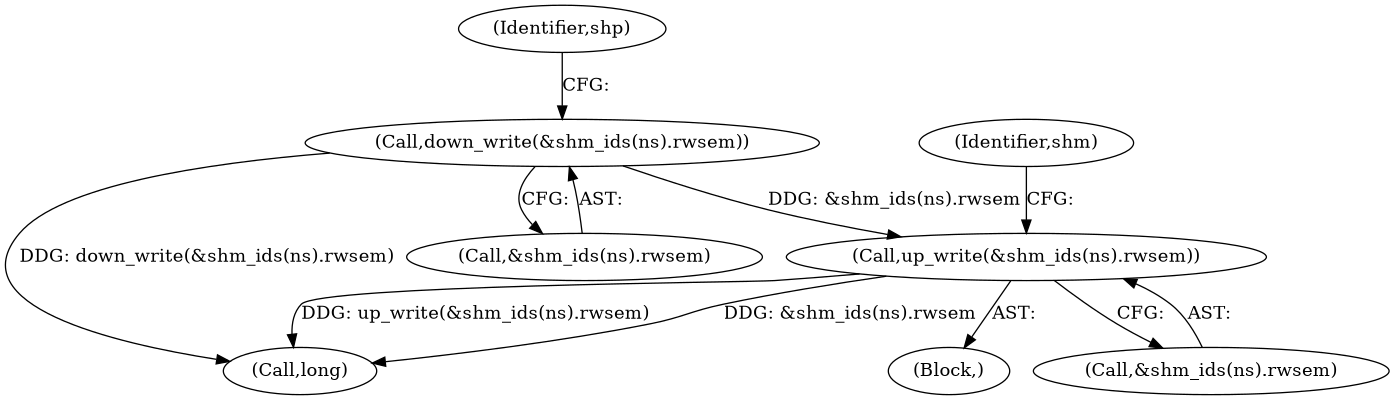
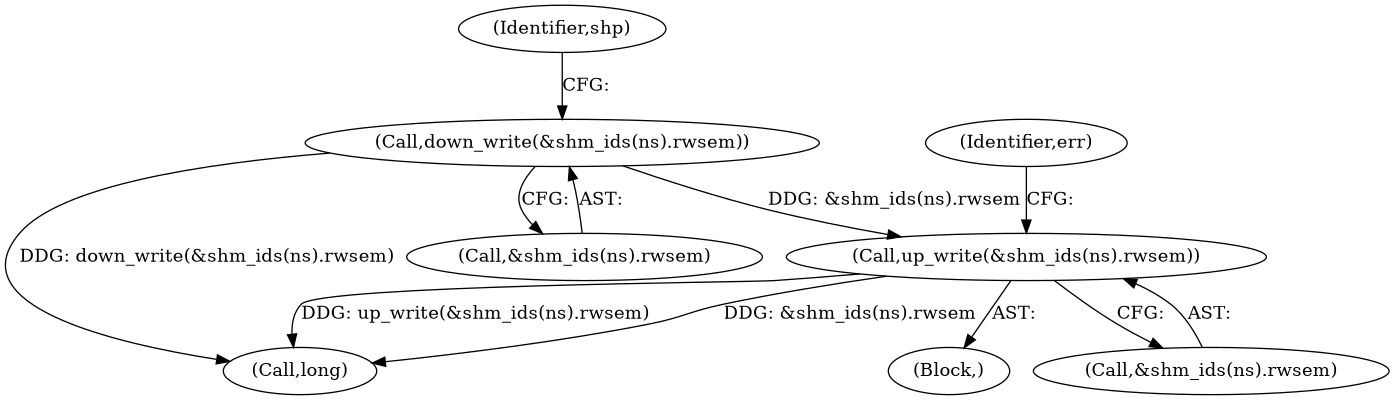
(1026, 143) -> (1026, 143)
